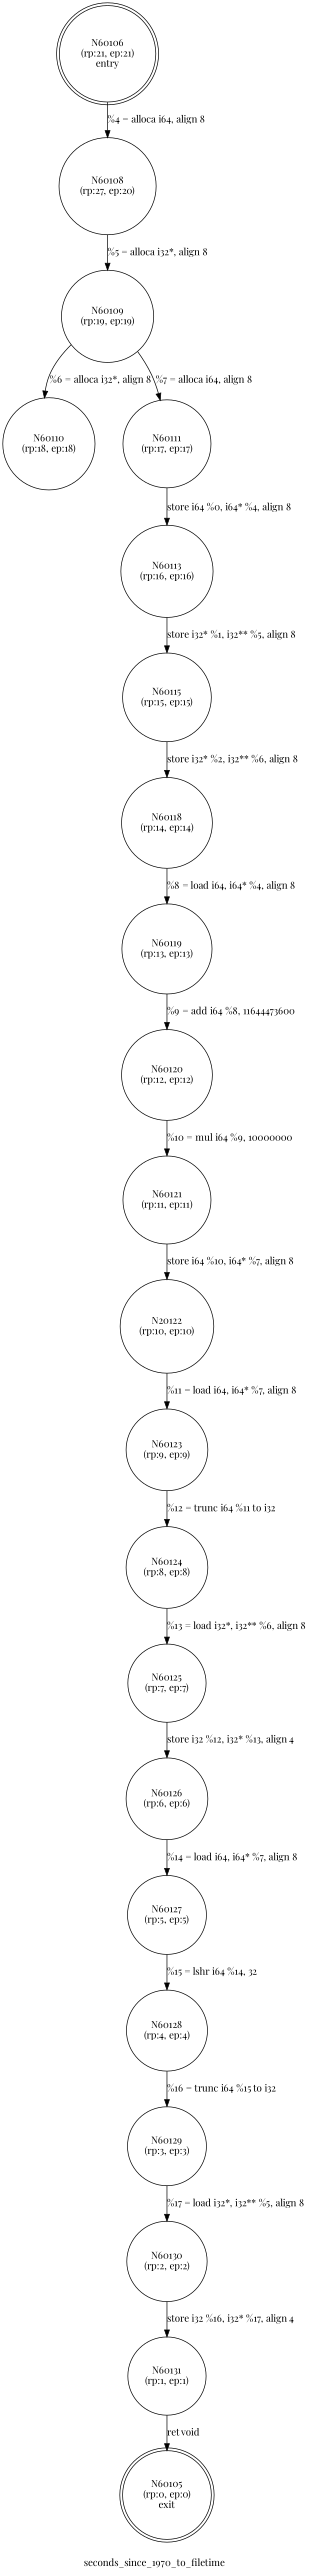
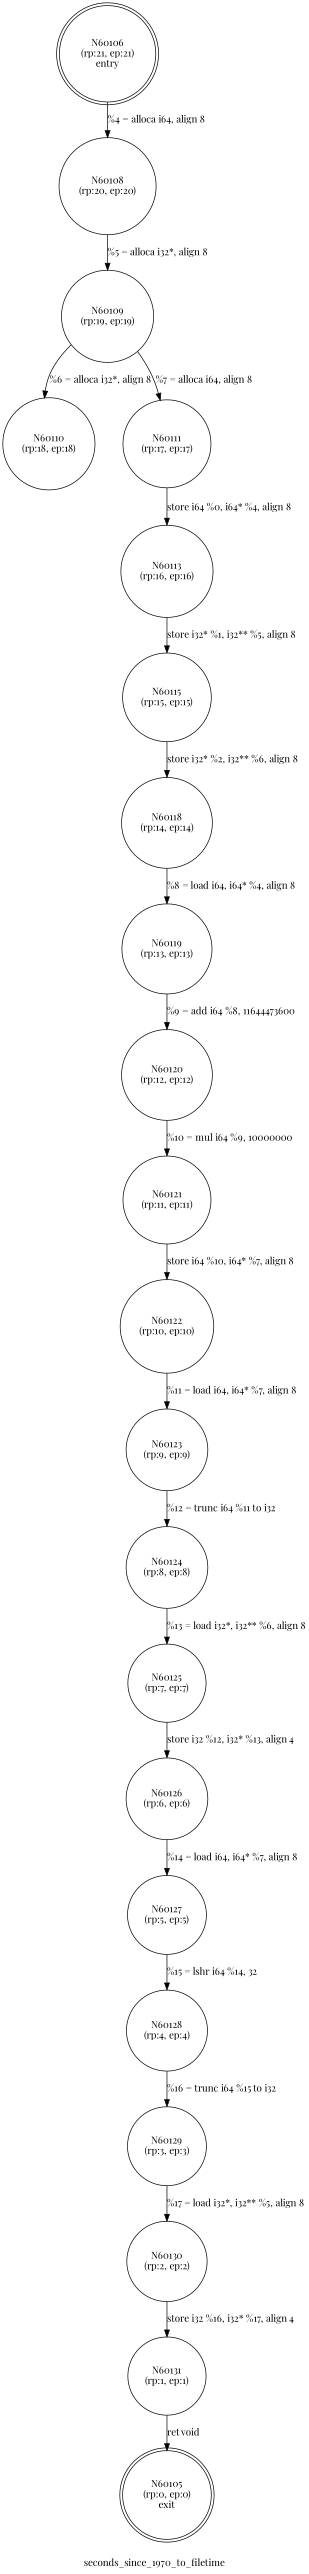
(108, 186) -> (108, 186)
(167, 1326) -> (167, 1326)
